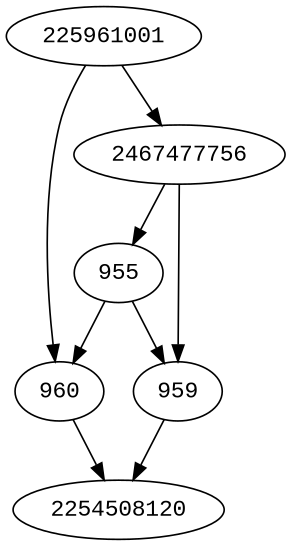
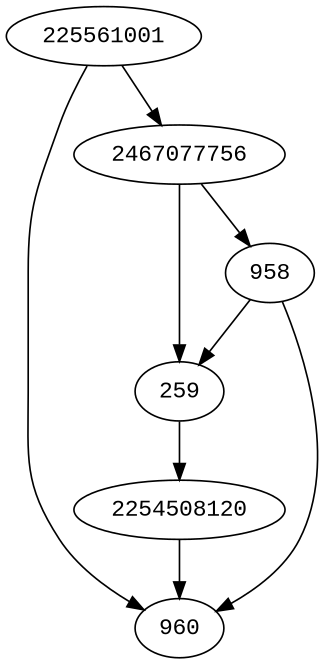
(104, 36) -> (104, 36)
(179, 155) -> (179, 155)
(119, 273) -> (270, 273)
(178, 391) -> (179, 391)
(85, 442) -> (179, 561)
